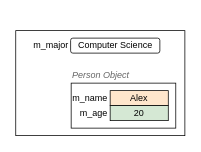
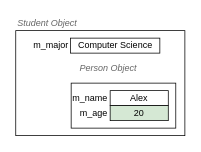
none -> (55, 23)
(115, 45) -> (115, 45)
(111, 75) -> (118, 68)
(139, 98) -> (139, 98)
